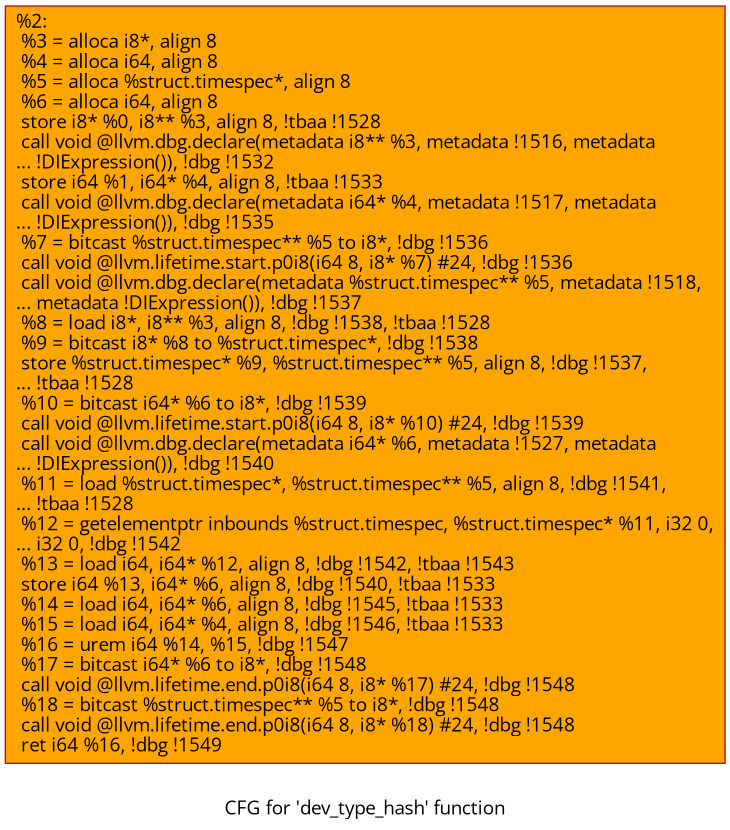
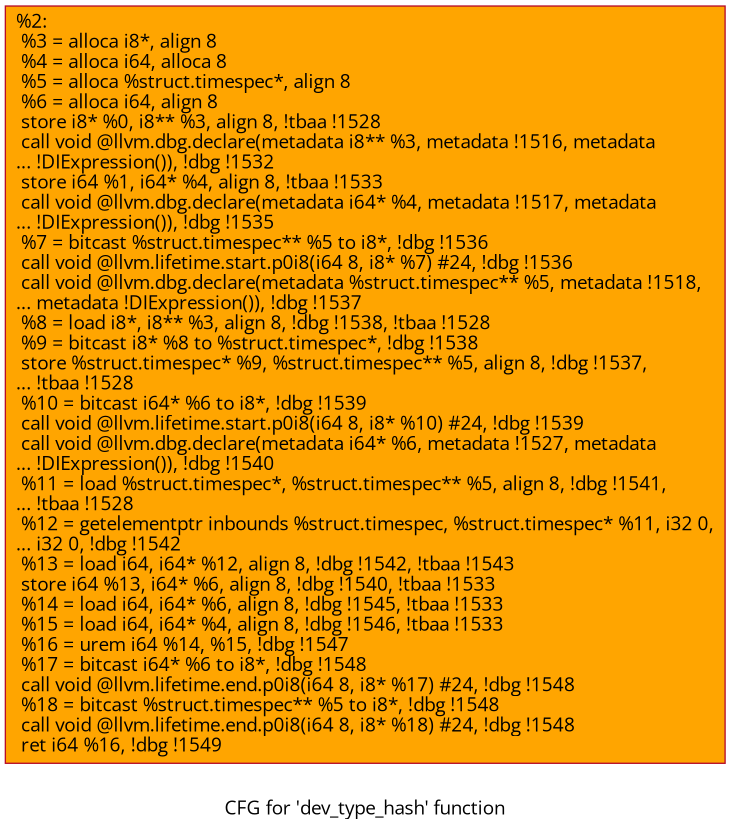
(117, 62) -> (122, 62)
